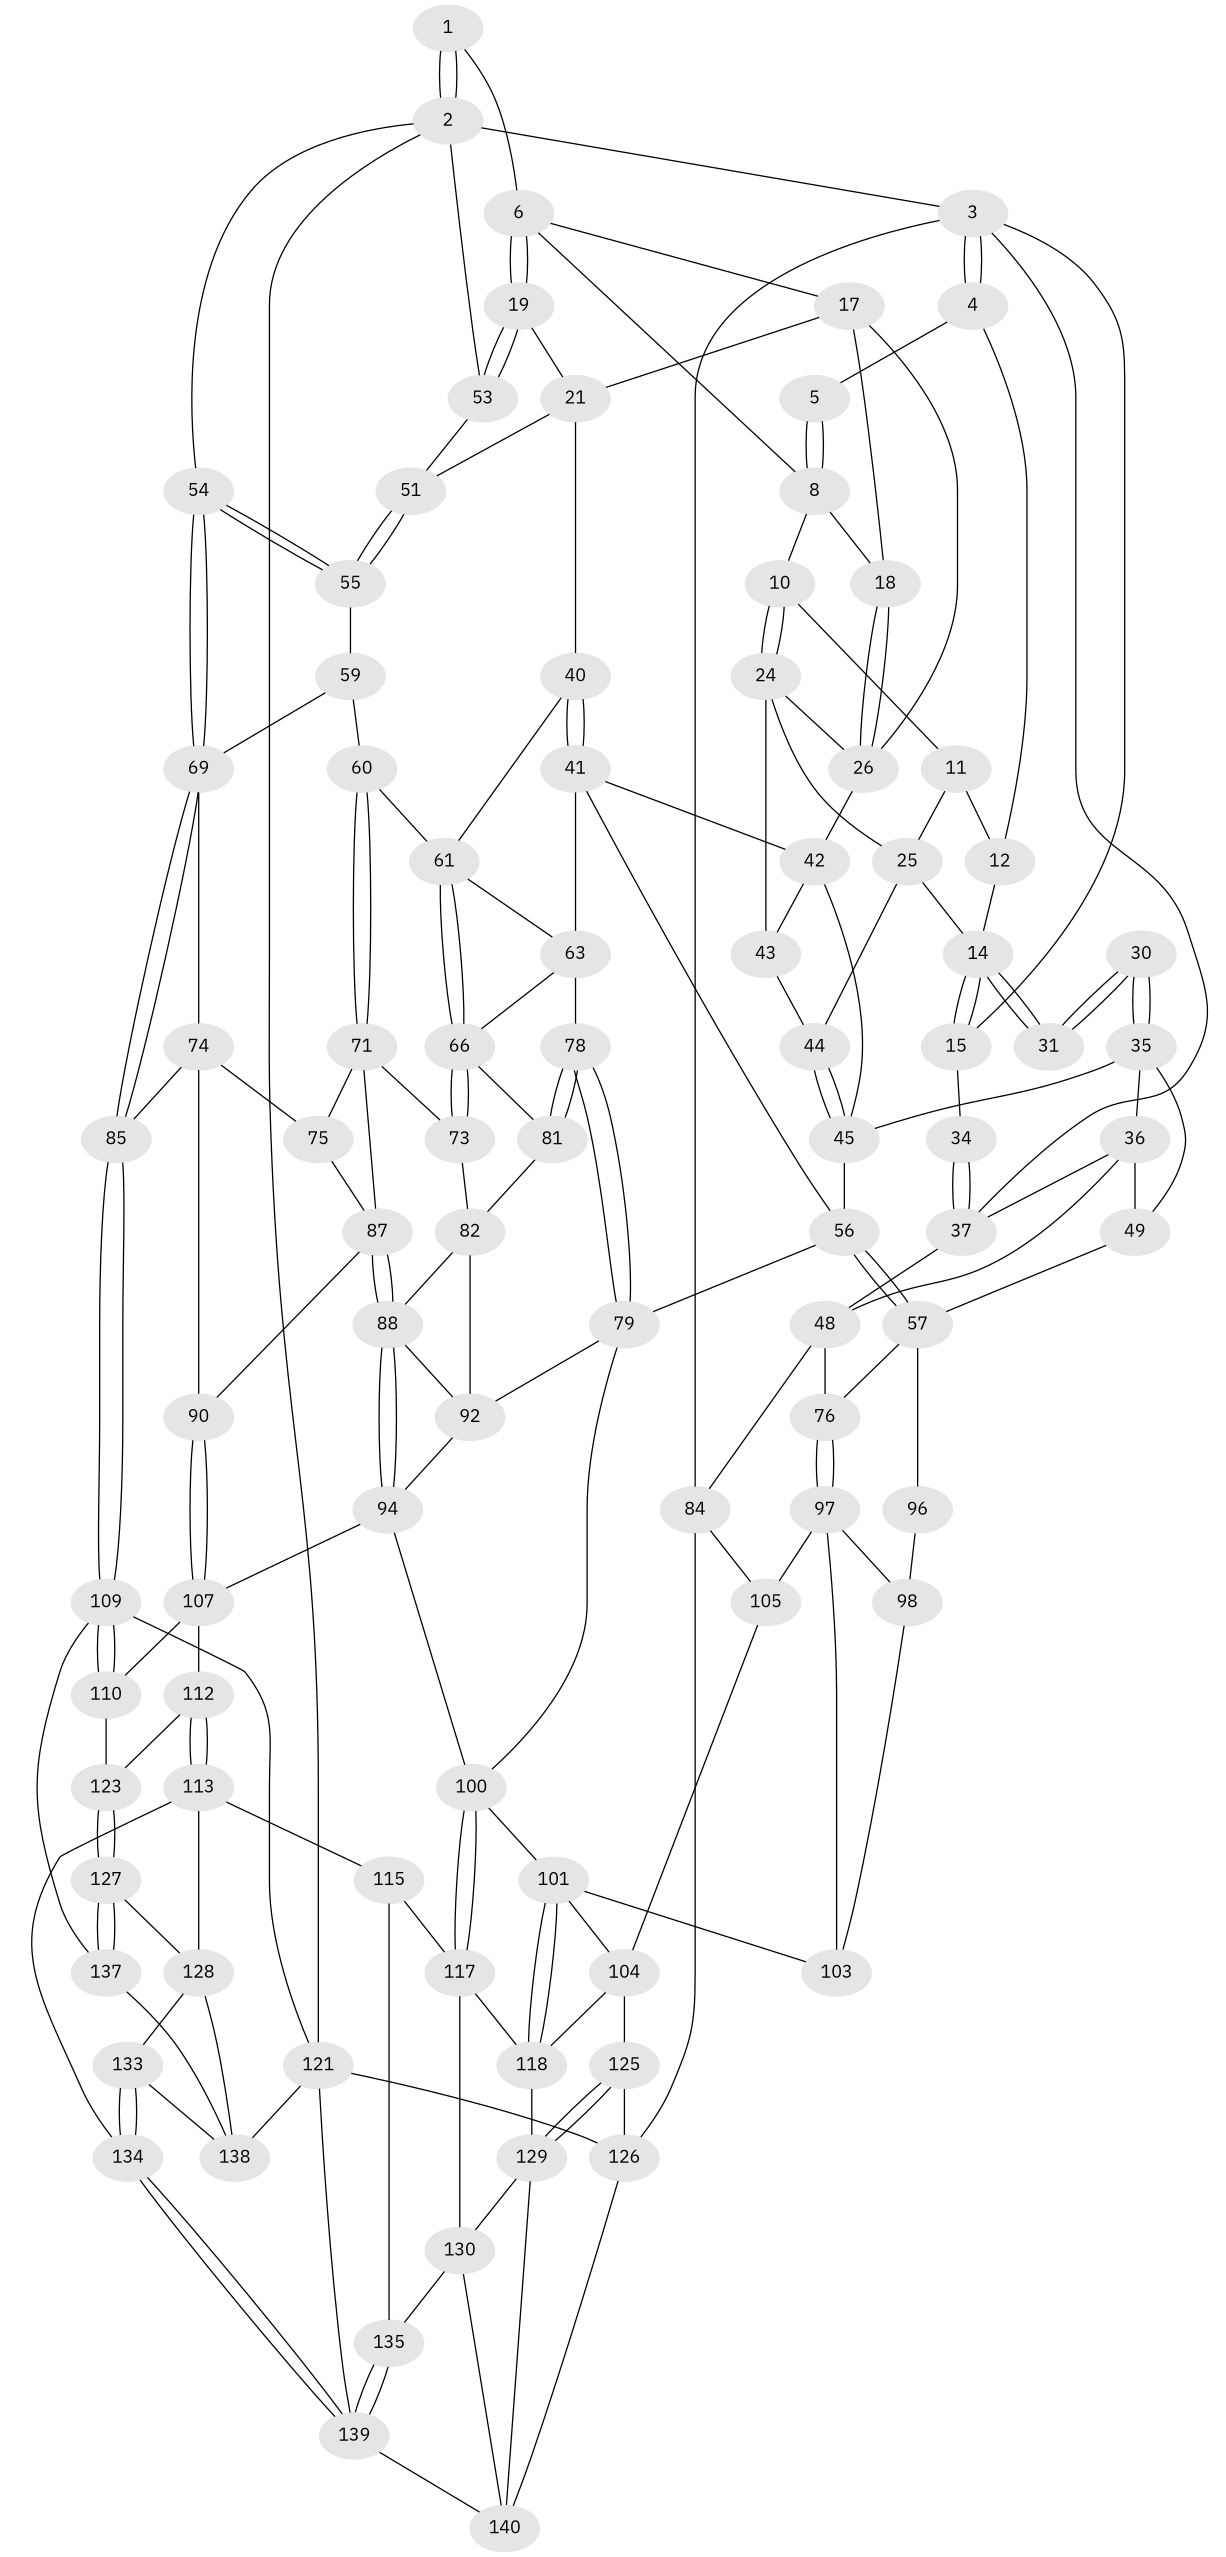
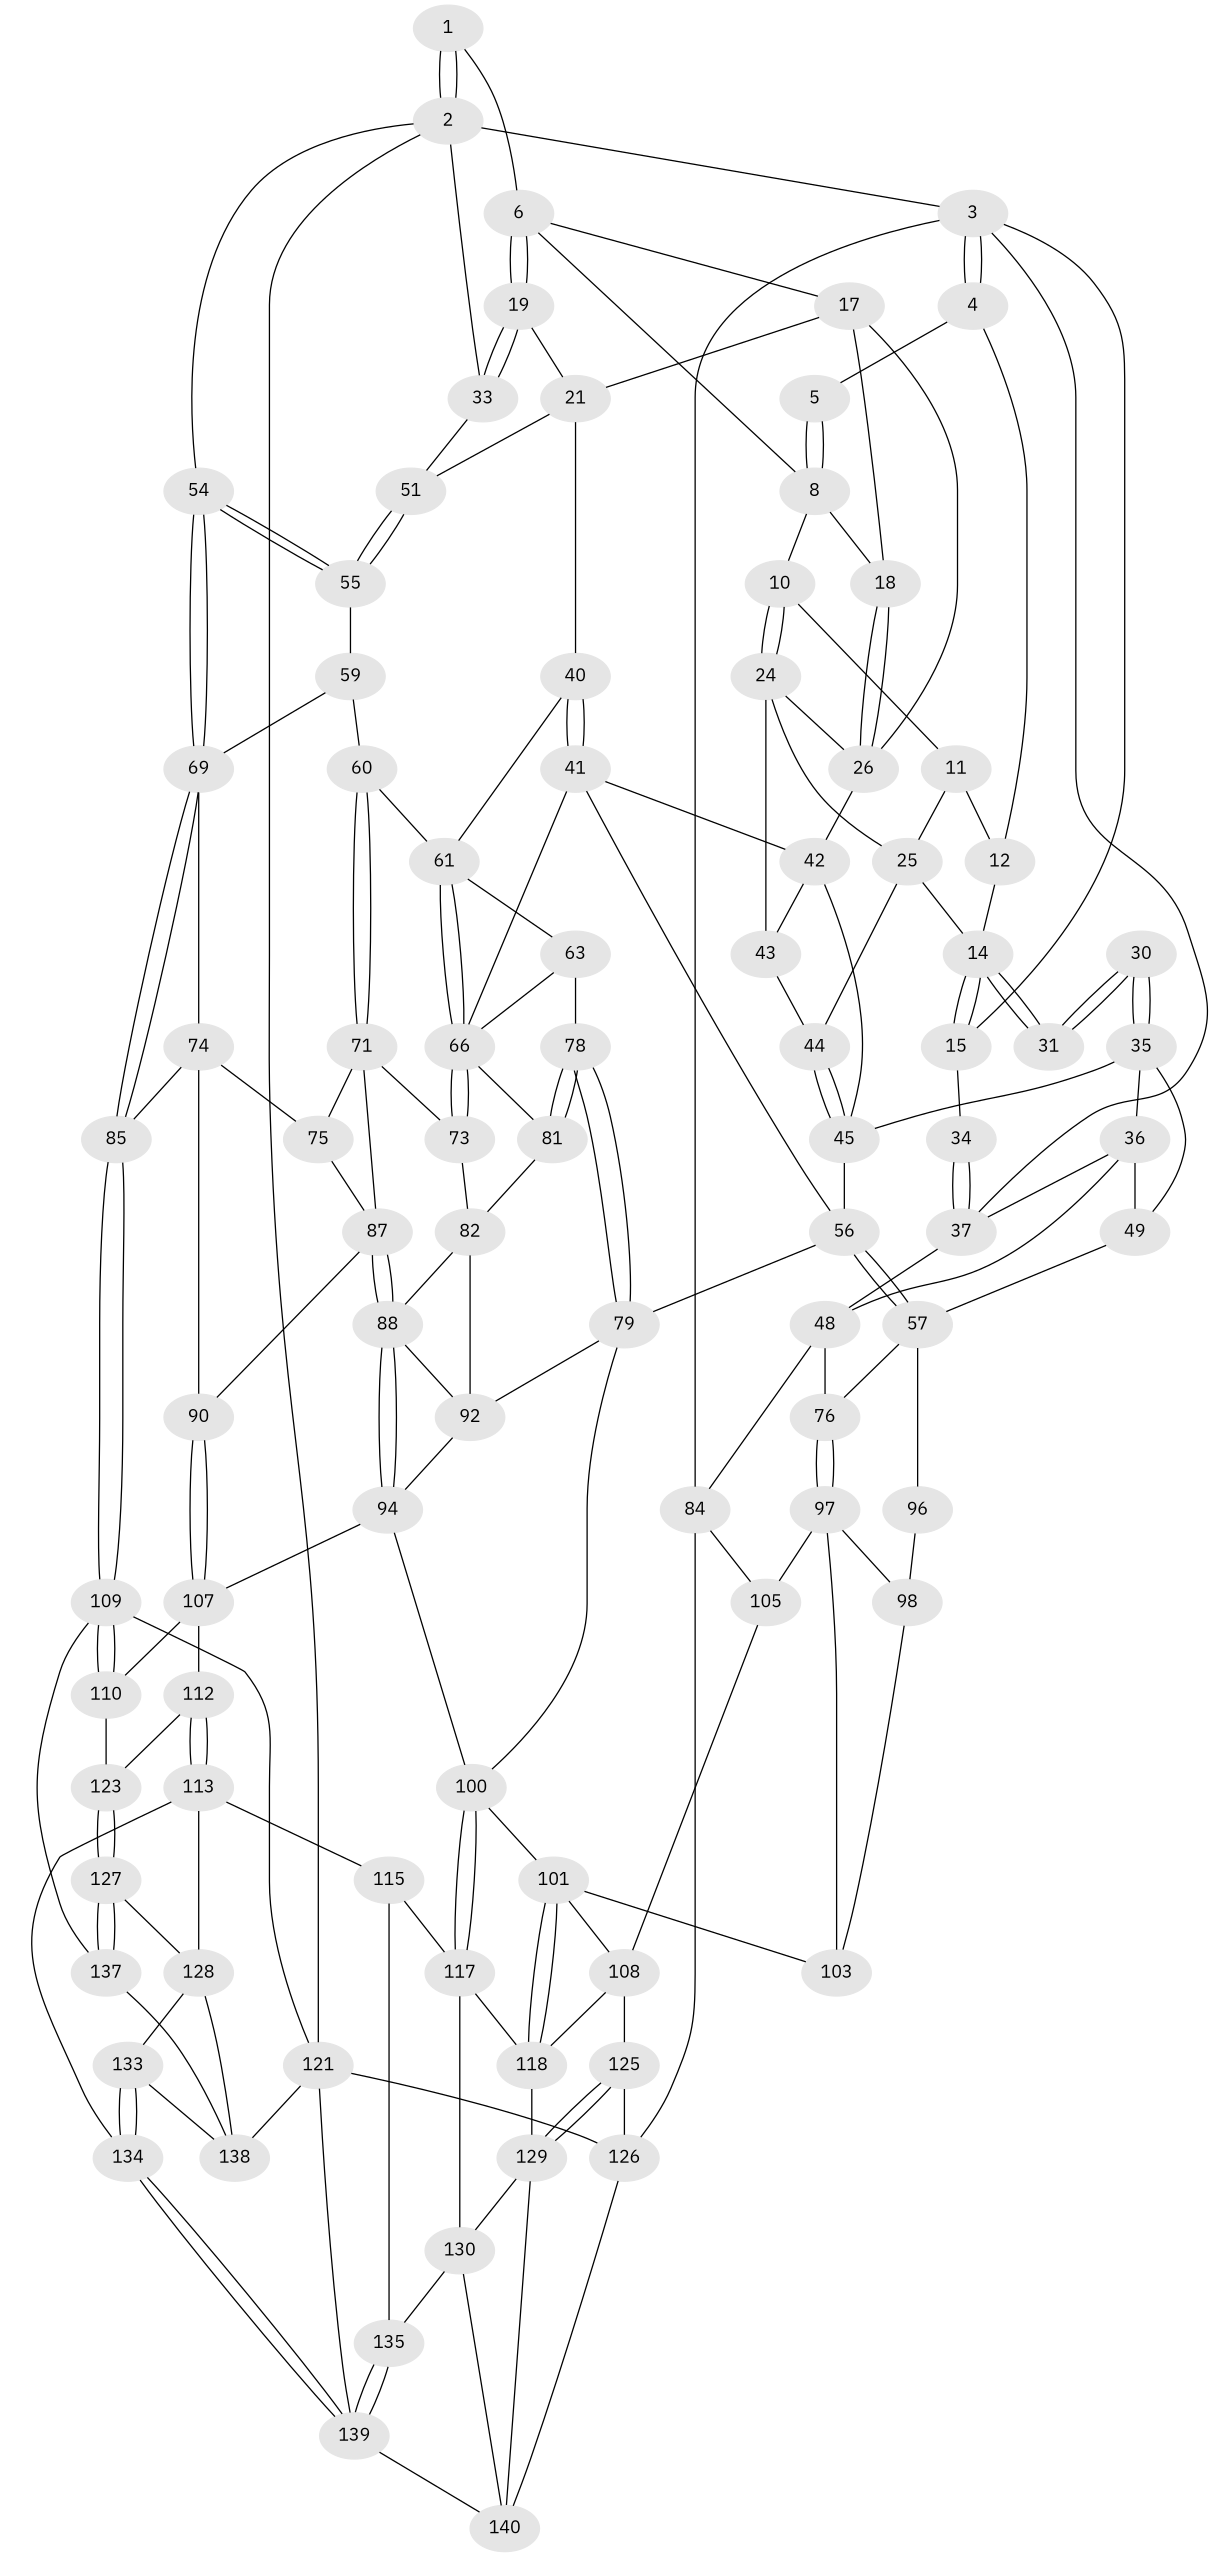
(483, 399) -> (483, 399)
(576, 862) -> (520, 902)
(624, 1973) -> (624, 1973)
